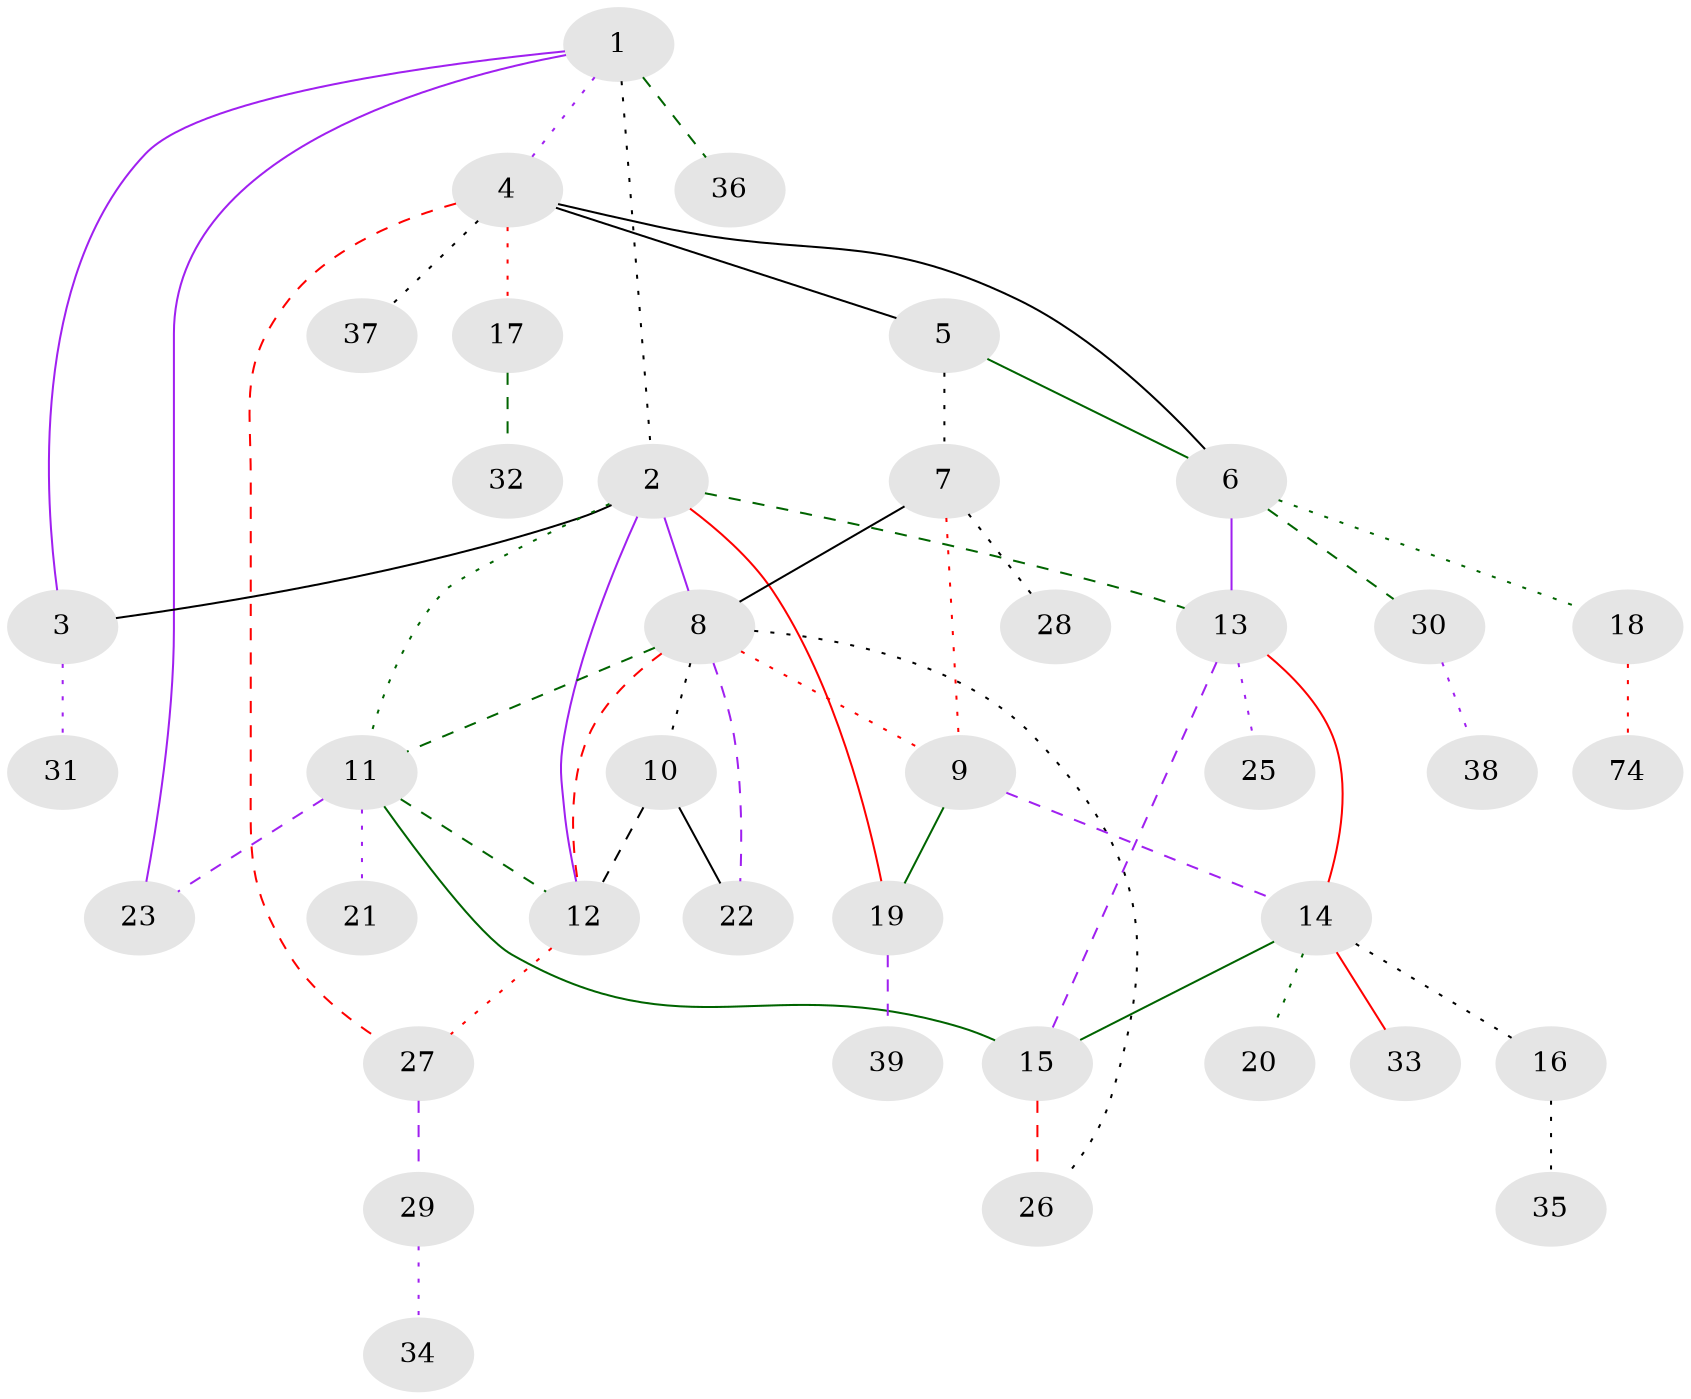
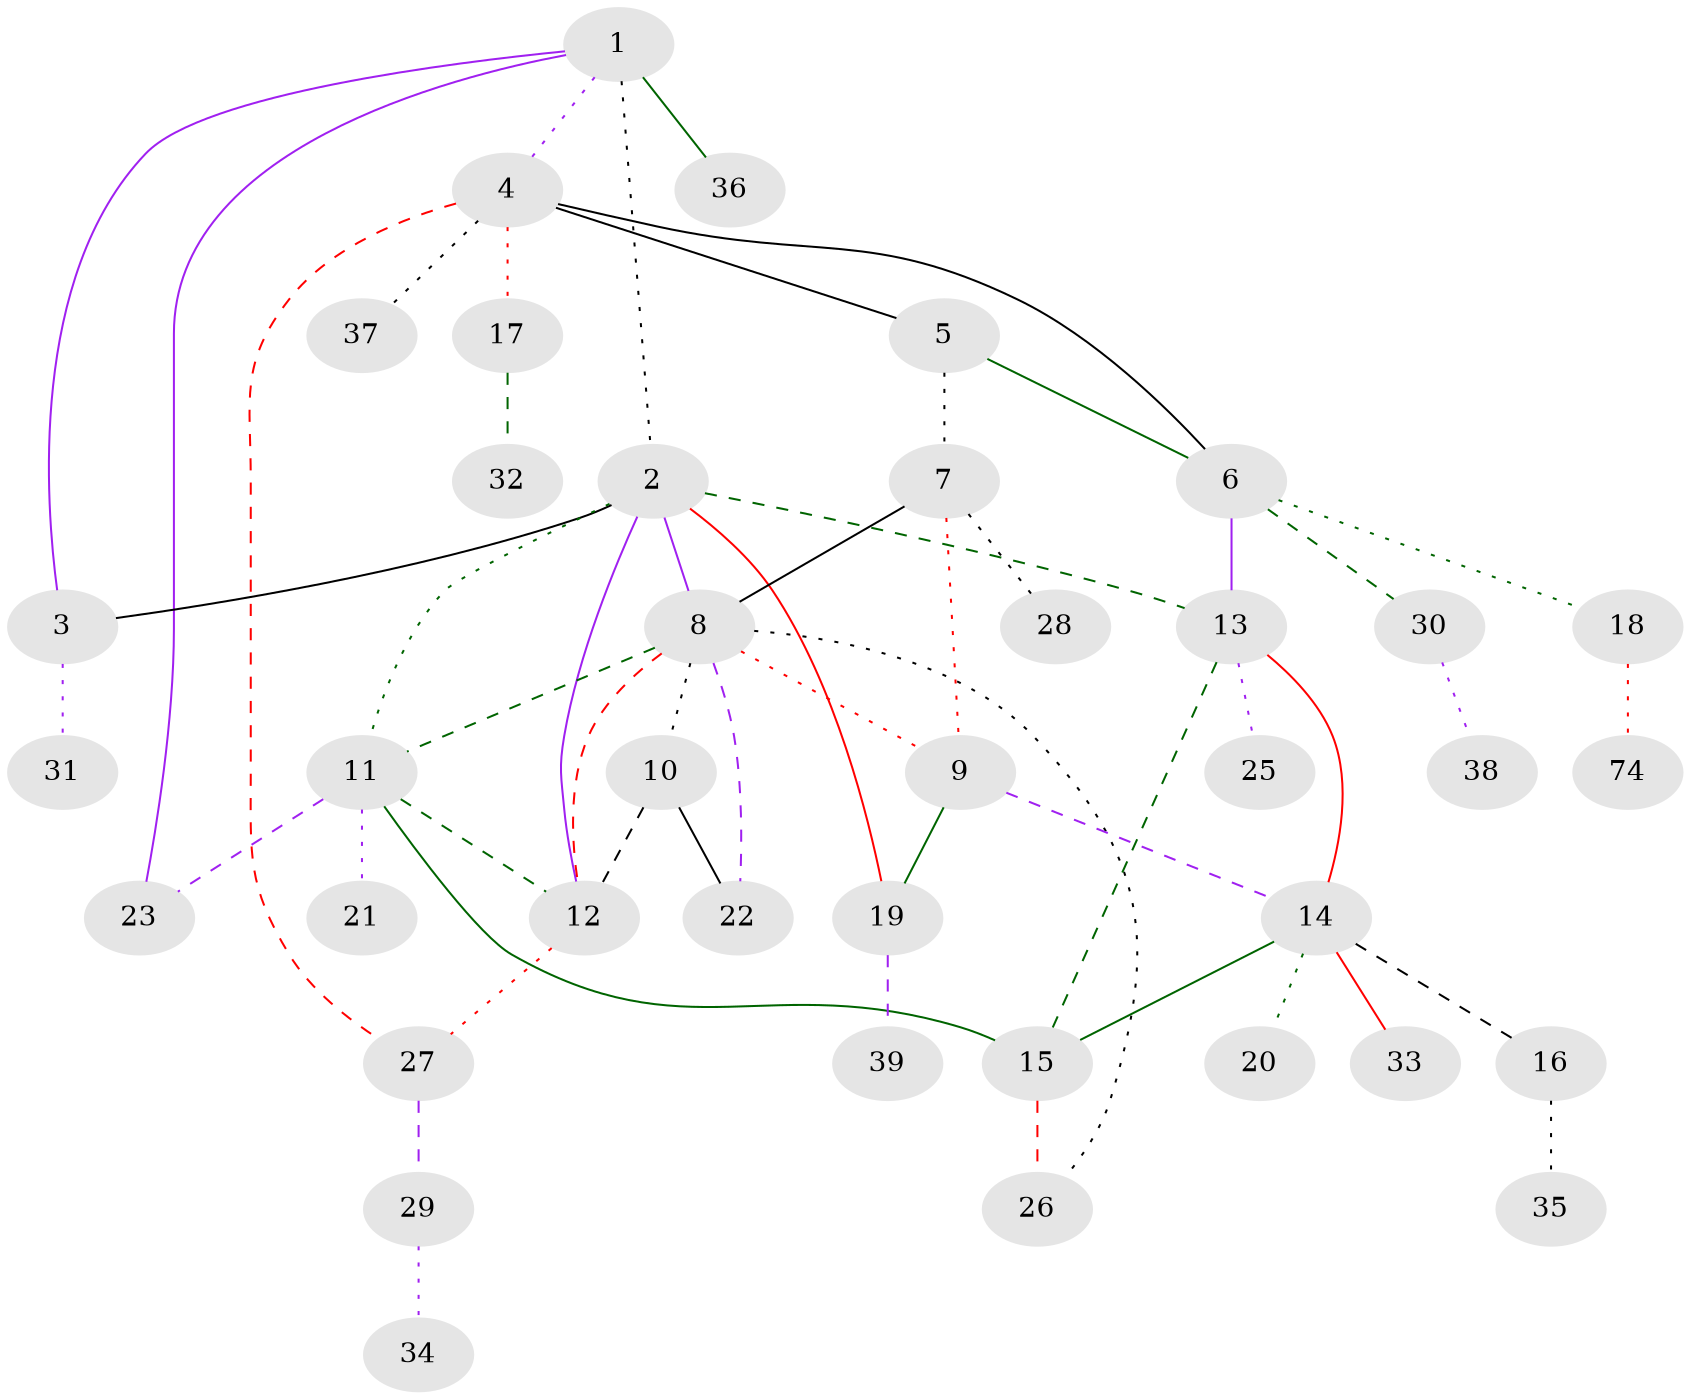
(674, 117) -> (674, 117)
(1143, 827) -> (1143, 827)
(1434, 991) -> (1434, 991)
